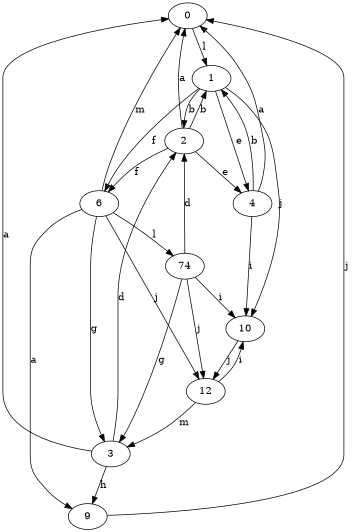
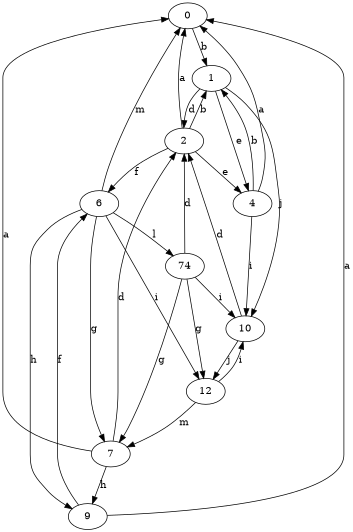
(204, 47) -> (204, 47)
(192, 110) -> (192, 110)
(149, 132) -> (58, 361)
none -> (216, 238)
(347, 266) -> (347, 266)
(156, 297) -> (156, 297)
(199, 329) -> (199, 329)
(34, 360) -> (34, 360)
(111, 454) -> (111, 454)
